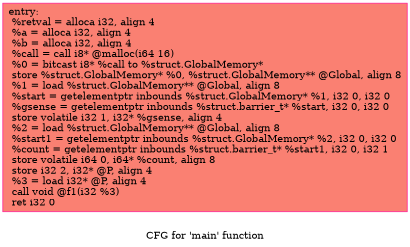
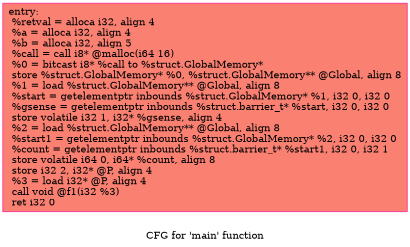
(70, 43) -> (70, 43)
